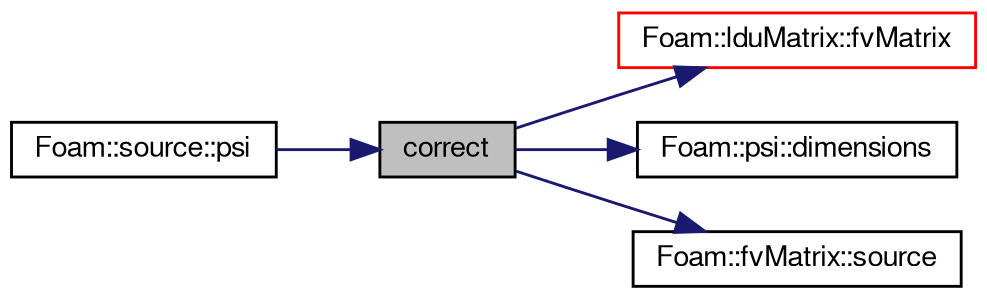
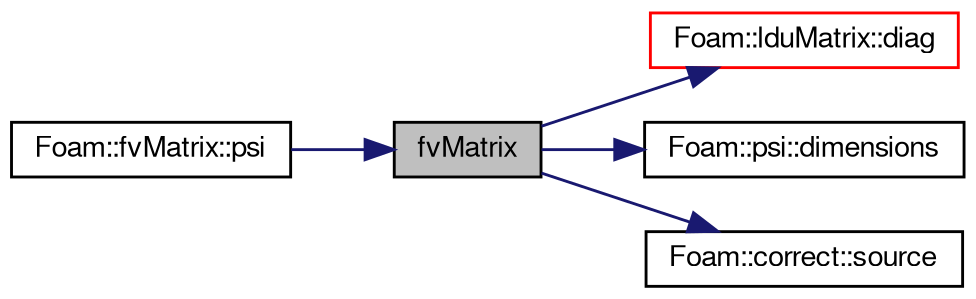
(797, 40) -> (804, 40)
(144, 150) -> (151, 150)
(447, 150) -> (468, 150)
(797, 259) -> (804, 259)
